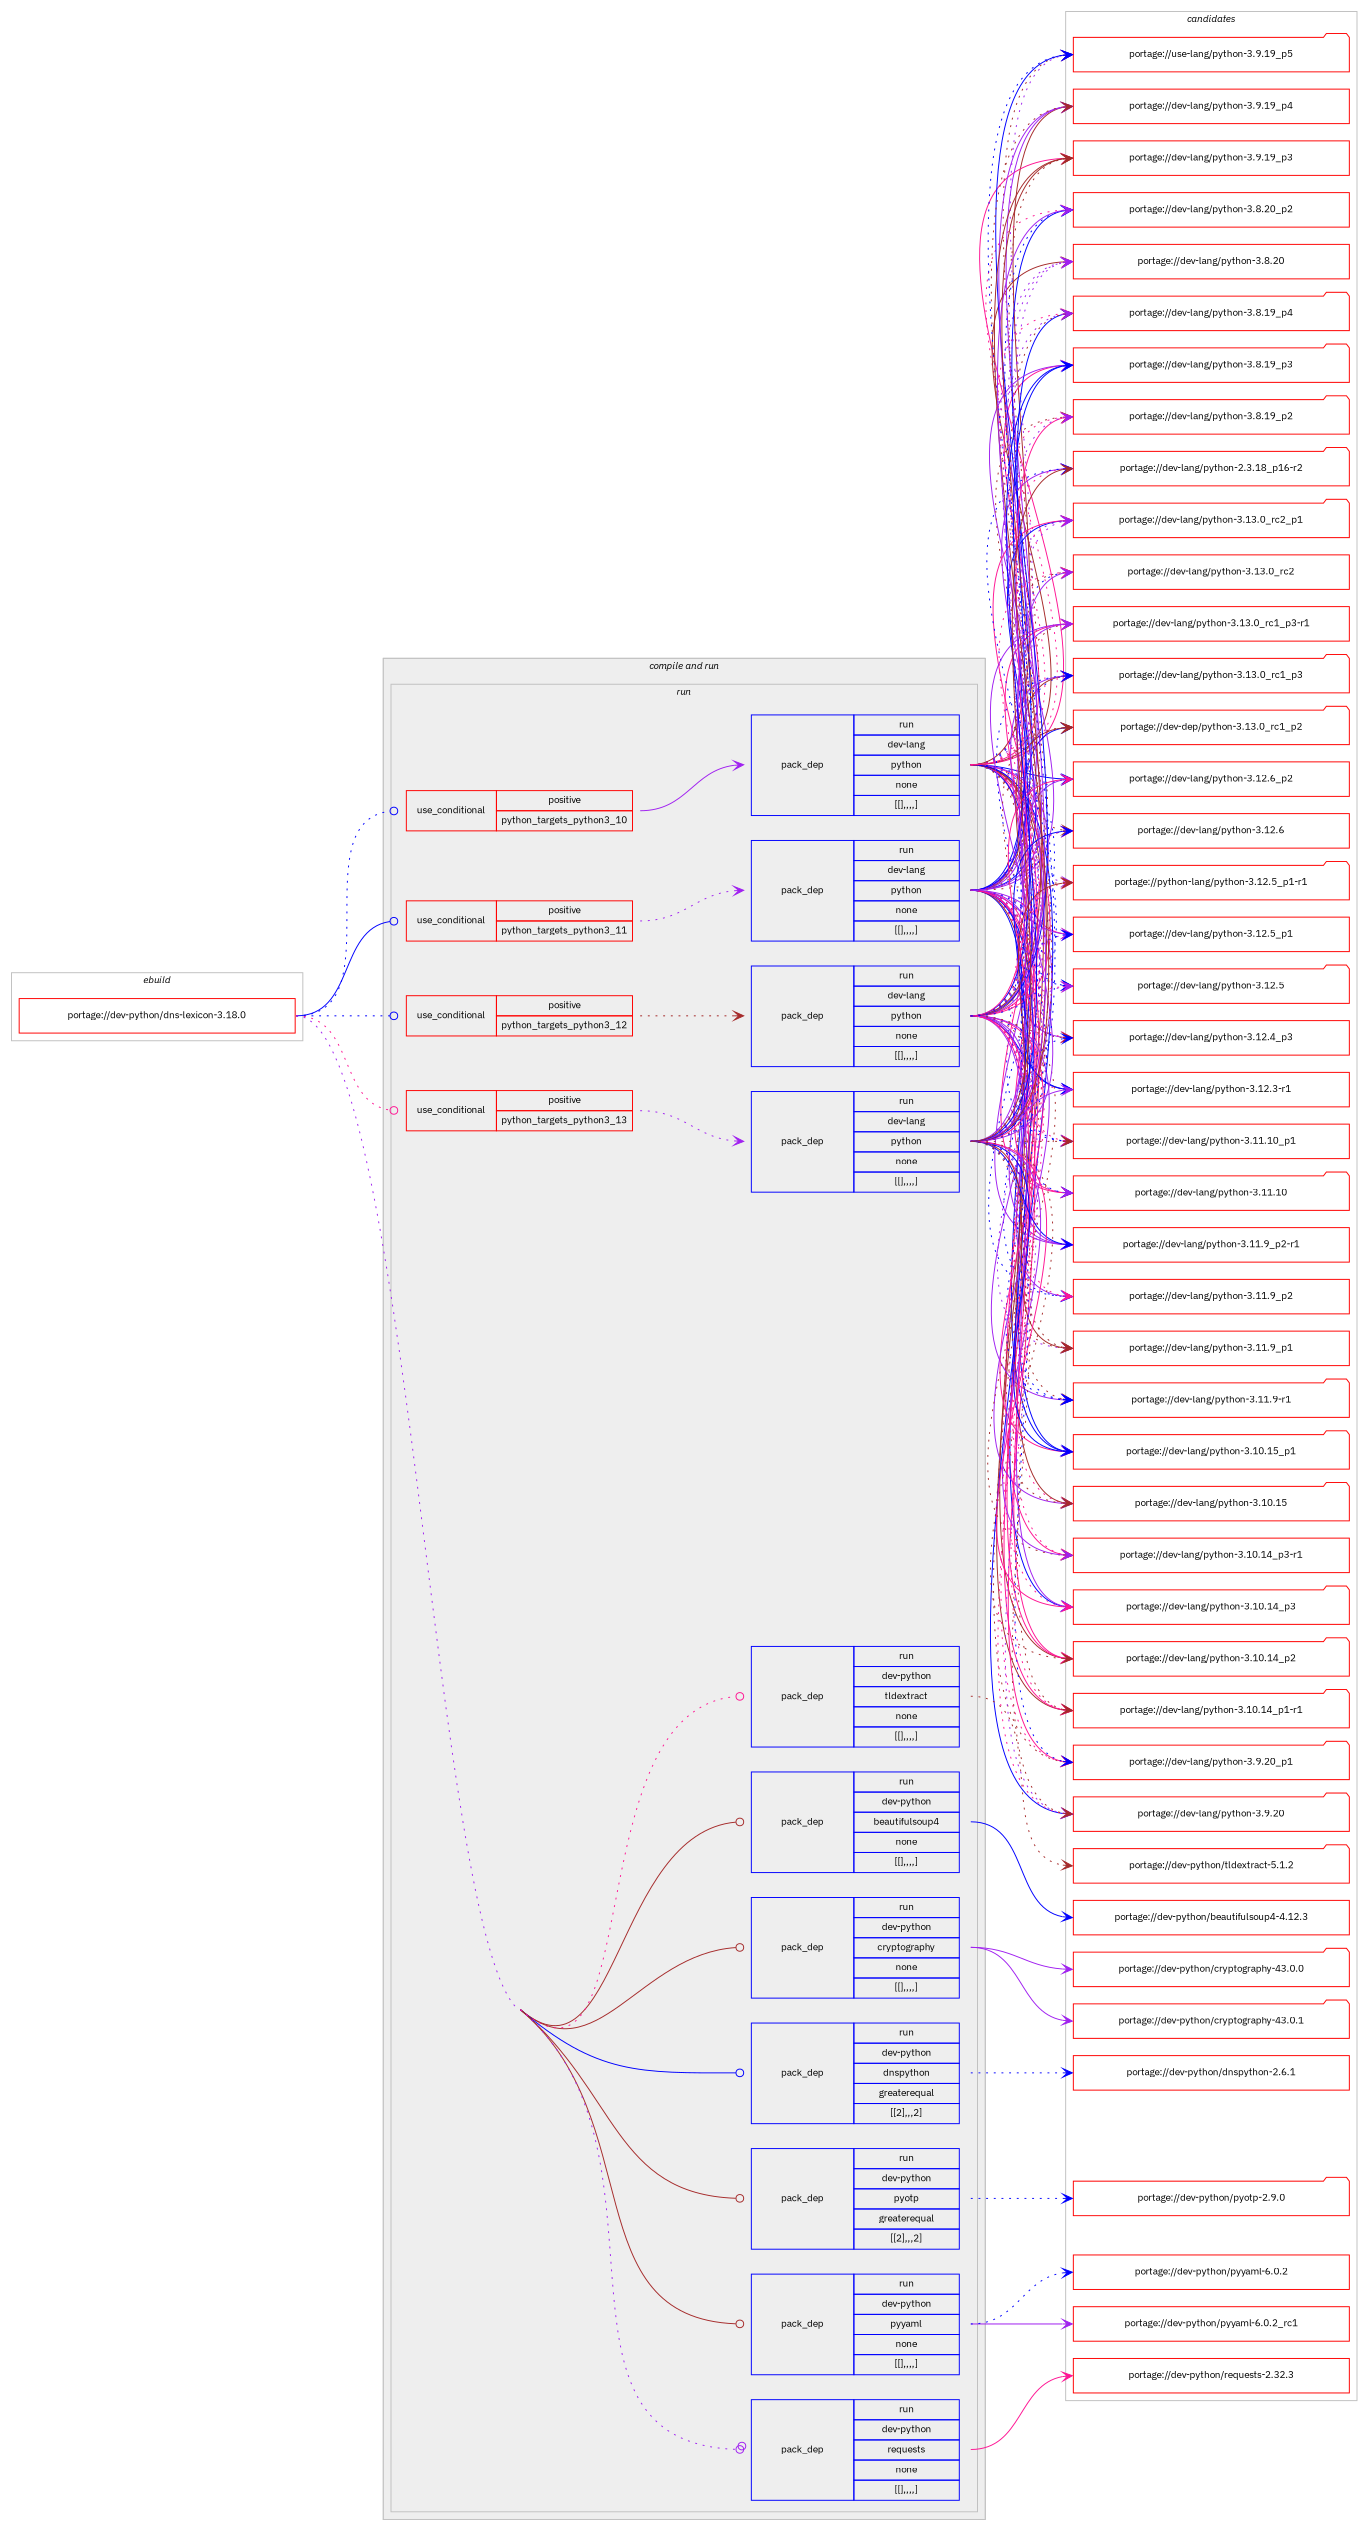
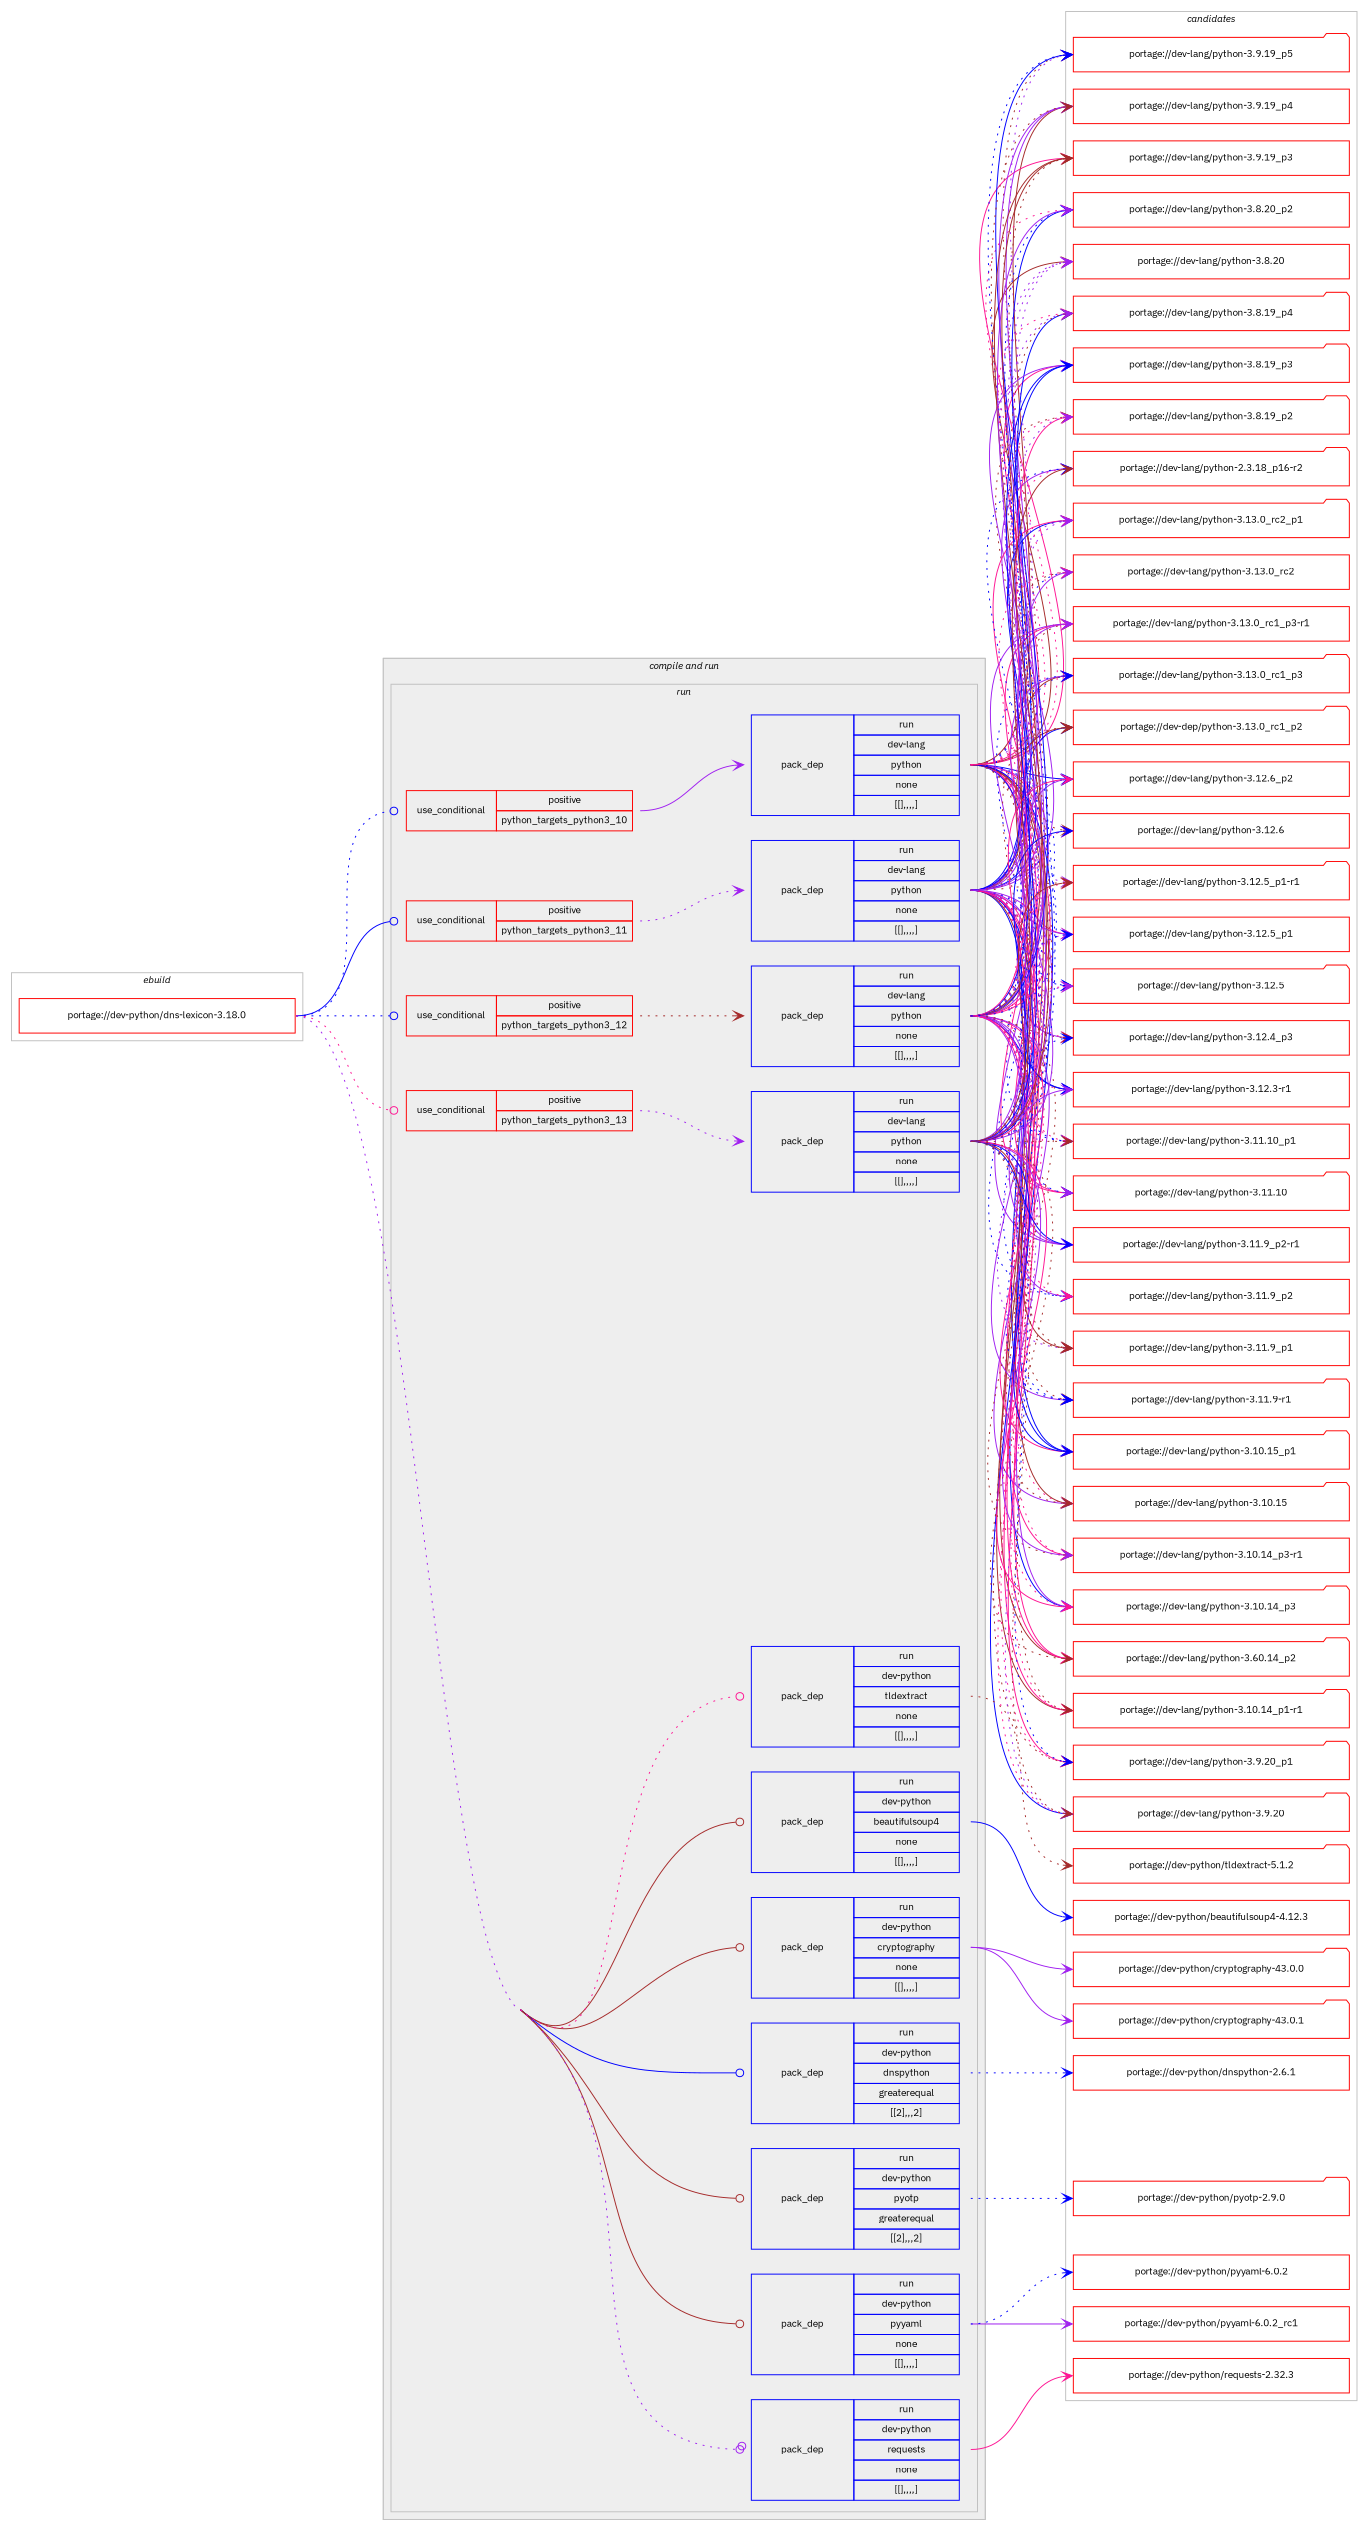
(1211, 55) -> (1211, 55)
(1211, 883) -> (1211, 883)
(1211, 1659) -> (1211, 1659)
